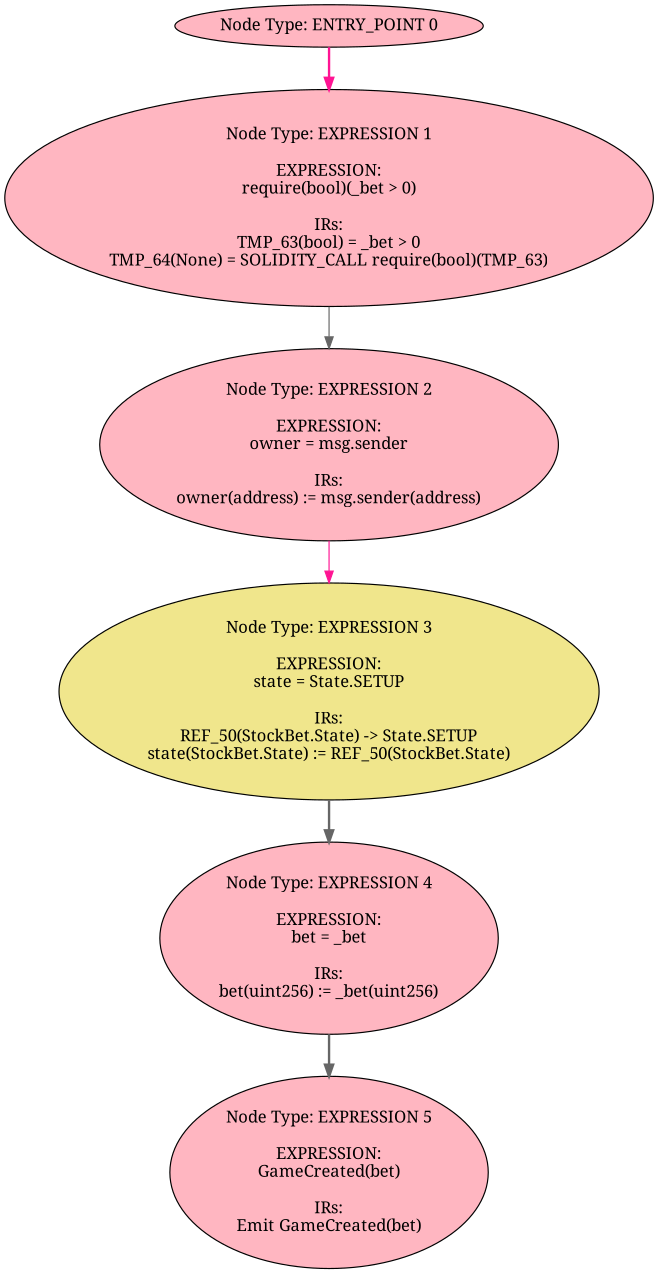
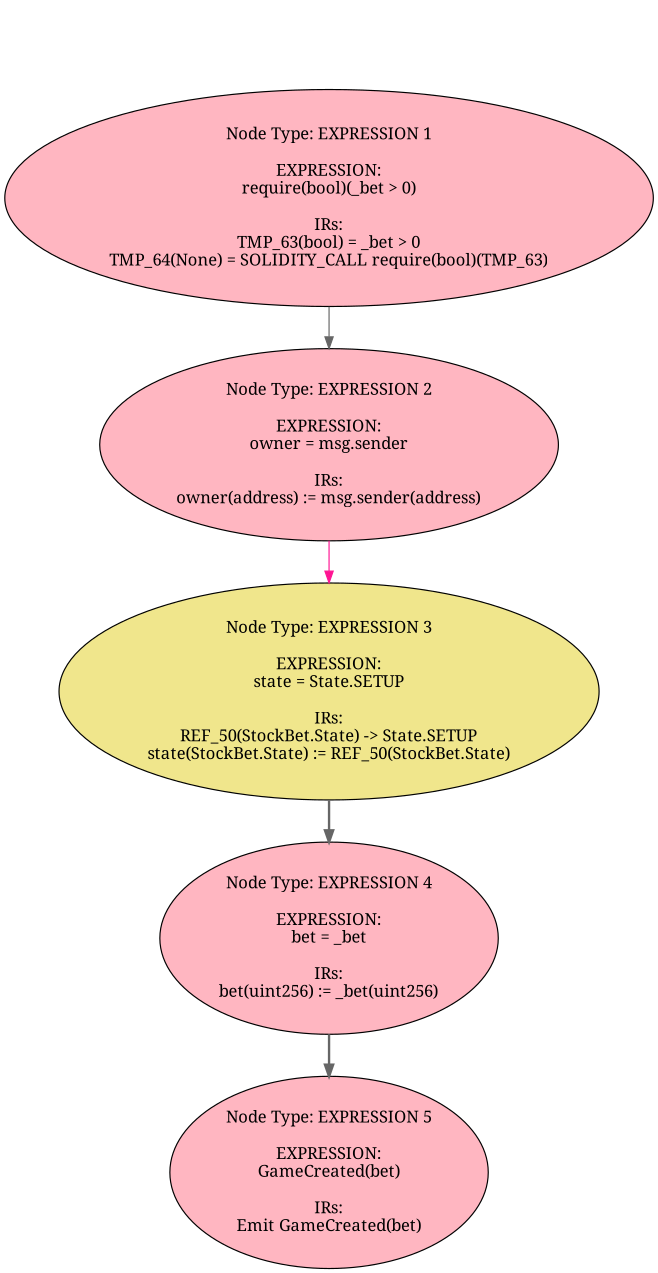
(329, 26) -> none
